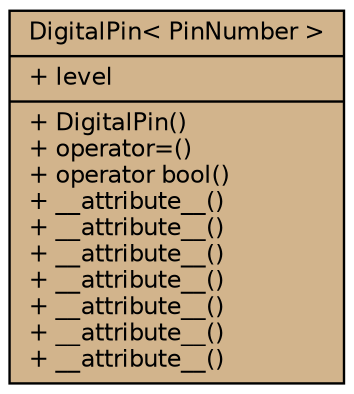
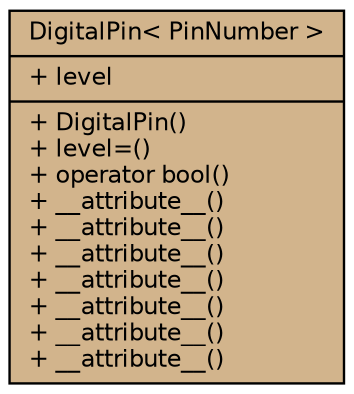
(111, 149) -> (91, 149)
